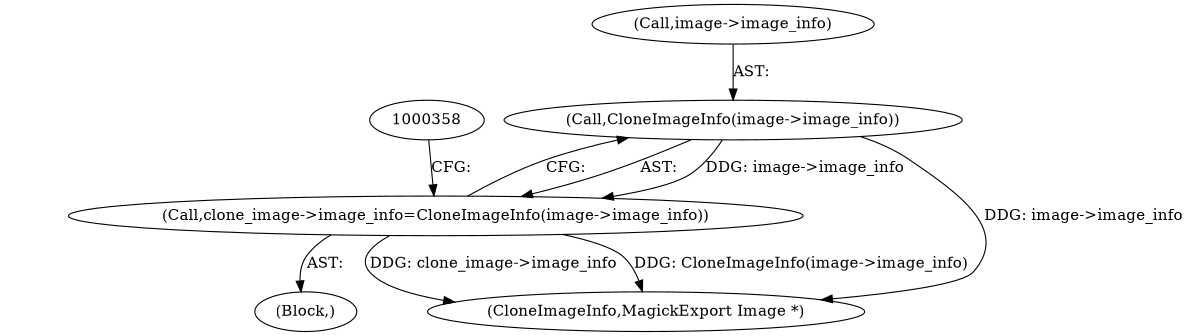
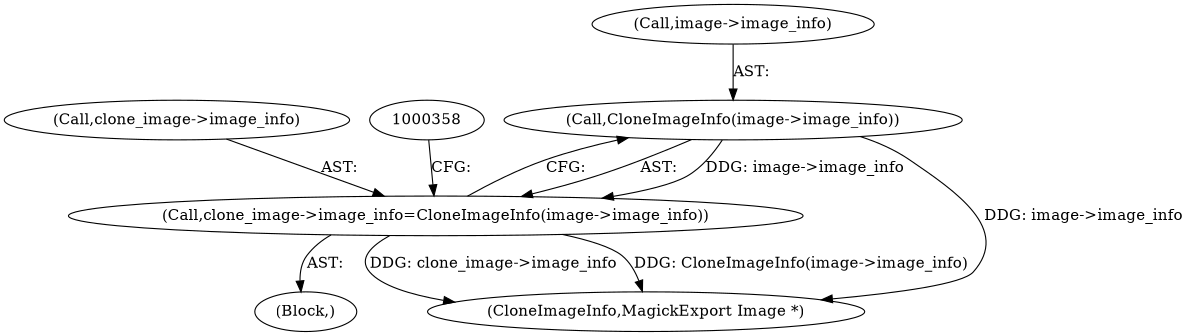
none -> (177, 120)
